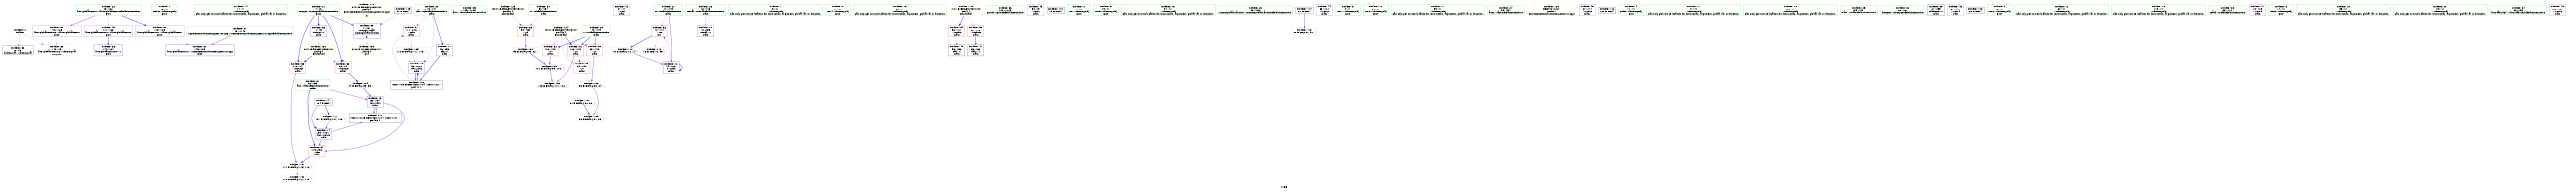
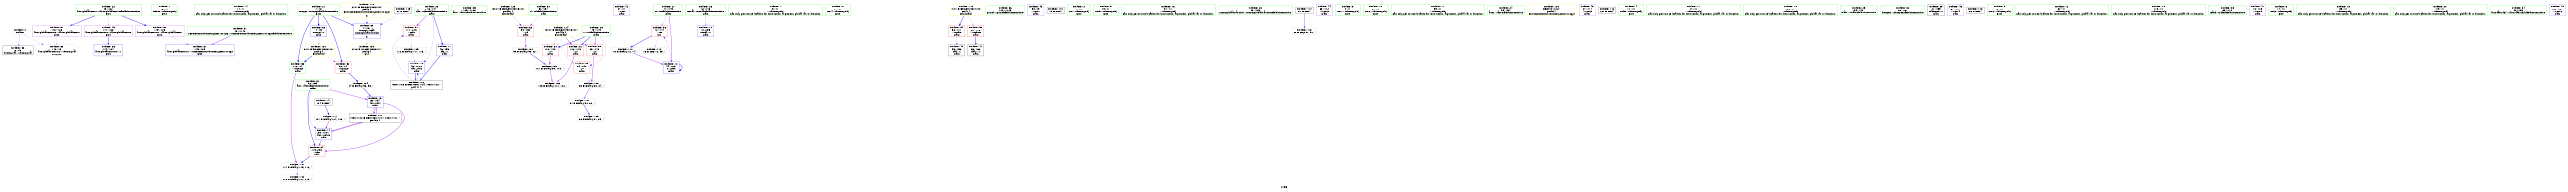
(900, 10) -> none
(83, 20) -> (83, 20)
(422, 20) -> (422, 20)
(342, 38) -> (367, 20)
(568, 40) -> (568, 40)
(578, 58) -> (605, 54)
(298, 68) -> (298, 68)
(418, 78) -> (418, 78)
(598, 101) -> (587, 93)
(312, 115) -> (347, 126)
